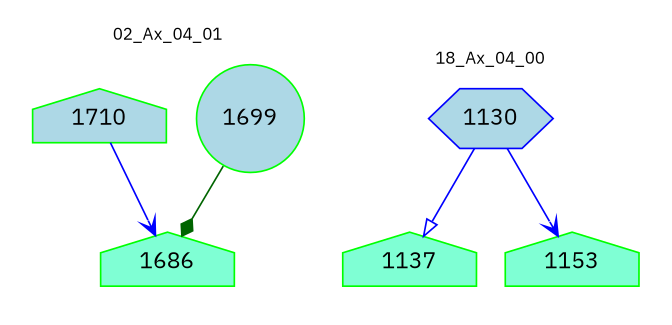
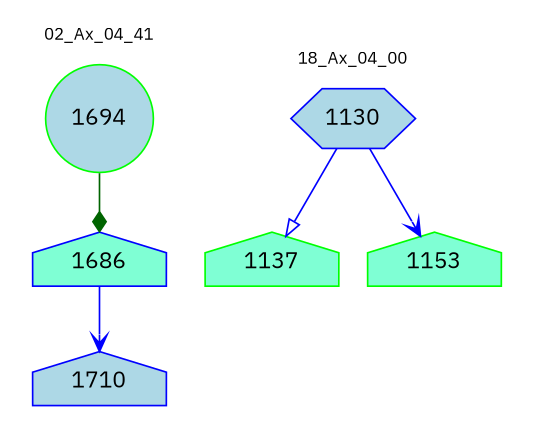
(168, 36) -> (100, 36)
(100, 119) -> (100, 381)
(250, 119) -> (100, 119)
(129, 181) -> (100, 311)
(167, 262) -> (100, 262)
